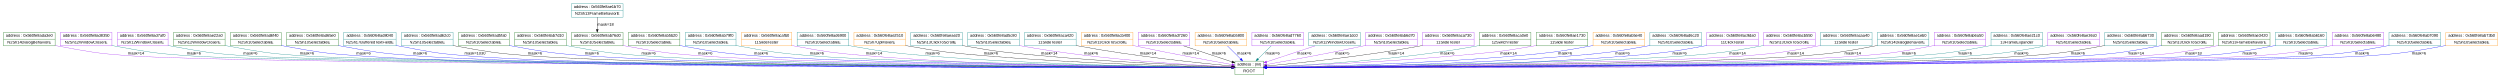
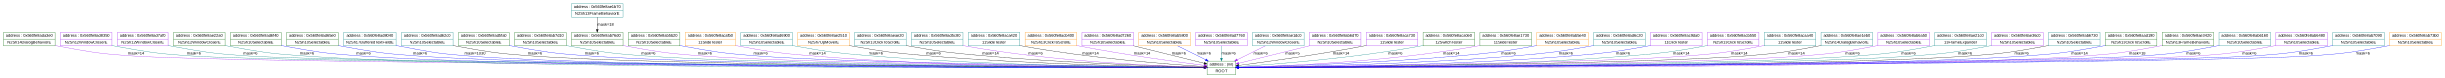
(711, 39) -> none
